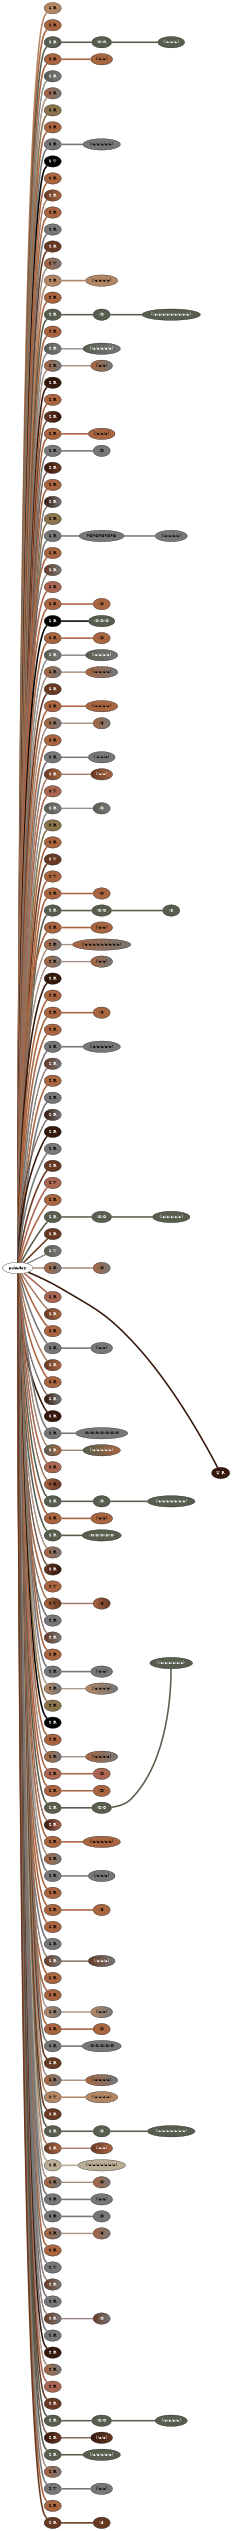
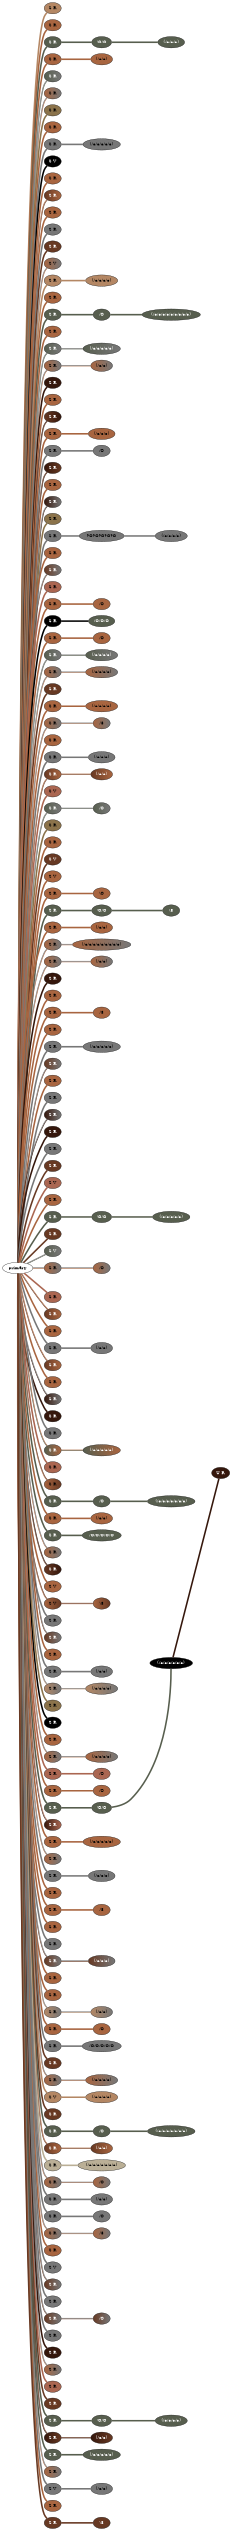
(141, 1351) -> (196, 1568)
(102, 1433) -> none
(171, 1663) -> (171, 1663)
